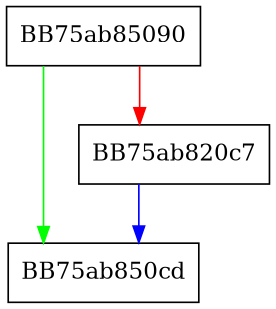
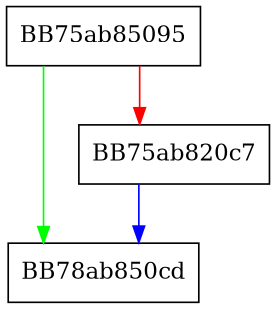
(104, 36) -> (104, 36)
(104, 273) -> (104, 273)
